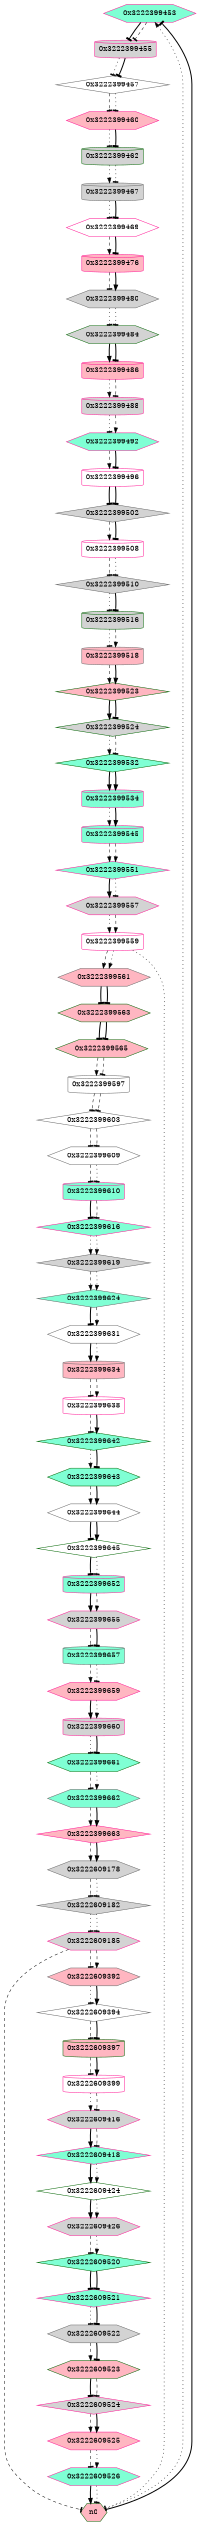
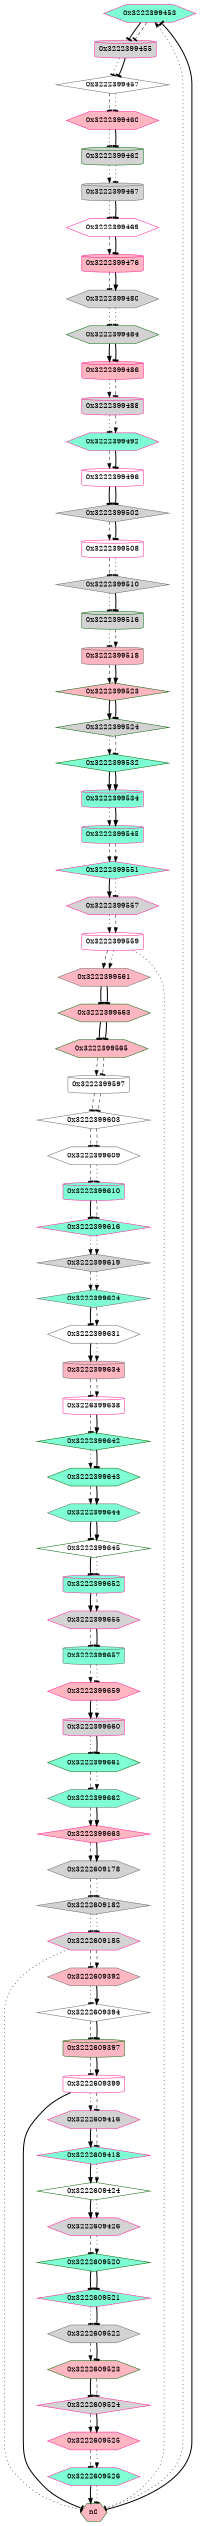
(94, 1406) -> (94, 1406)
(94, 1513) -> (94, 1513)
(4, 2234) -> (4, 2234)
none -> (23, 2304)
